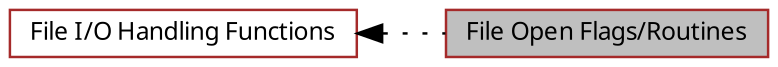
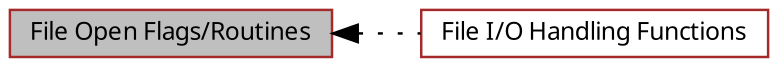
(414, 33) -> (389, 33)
